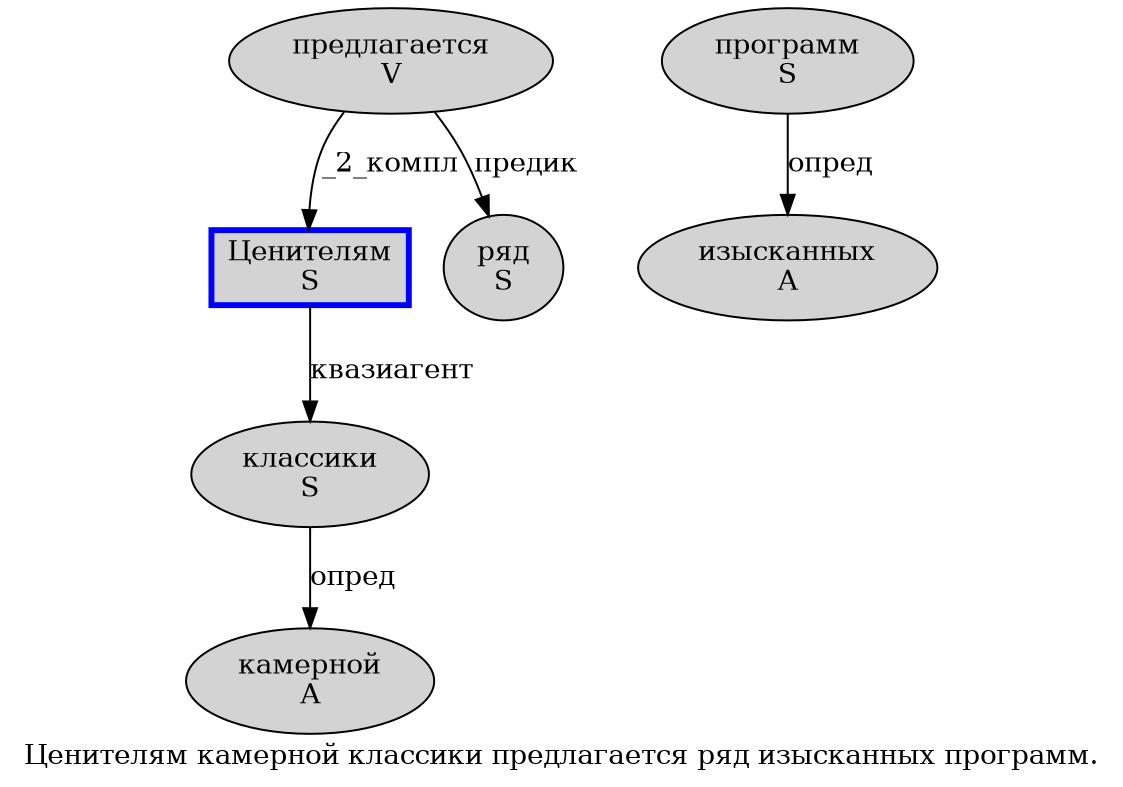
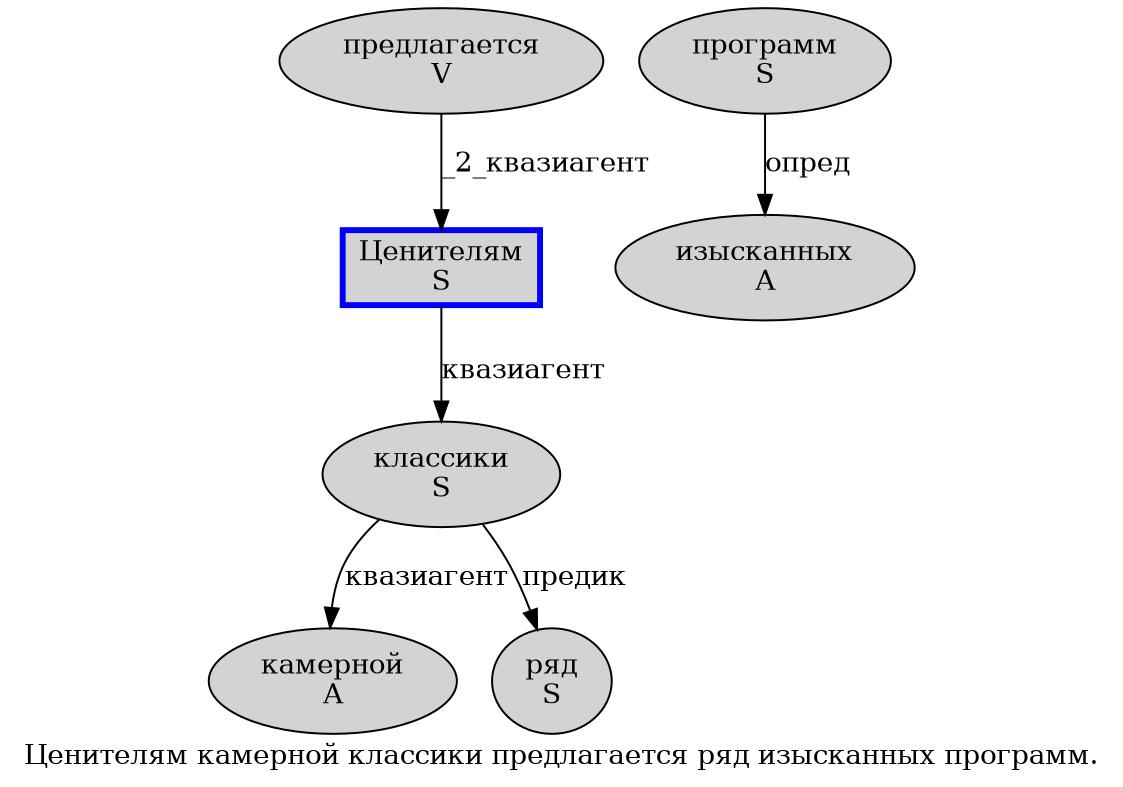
(462, 153) -> (510, 566)
(391, 164) -> (546, 164)
(353, 578) -> (427, 578)
